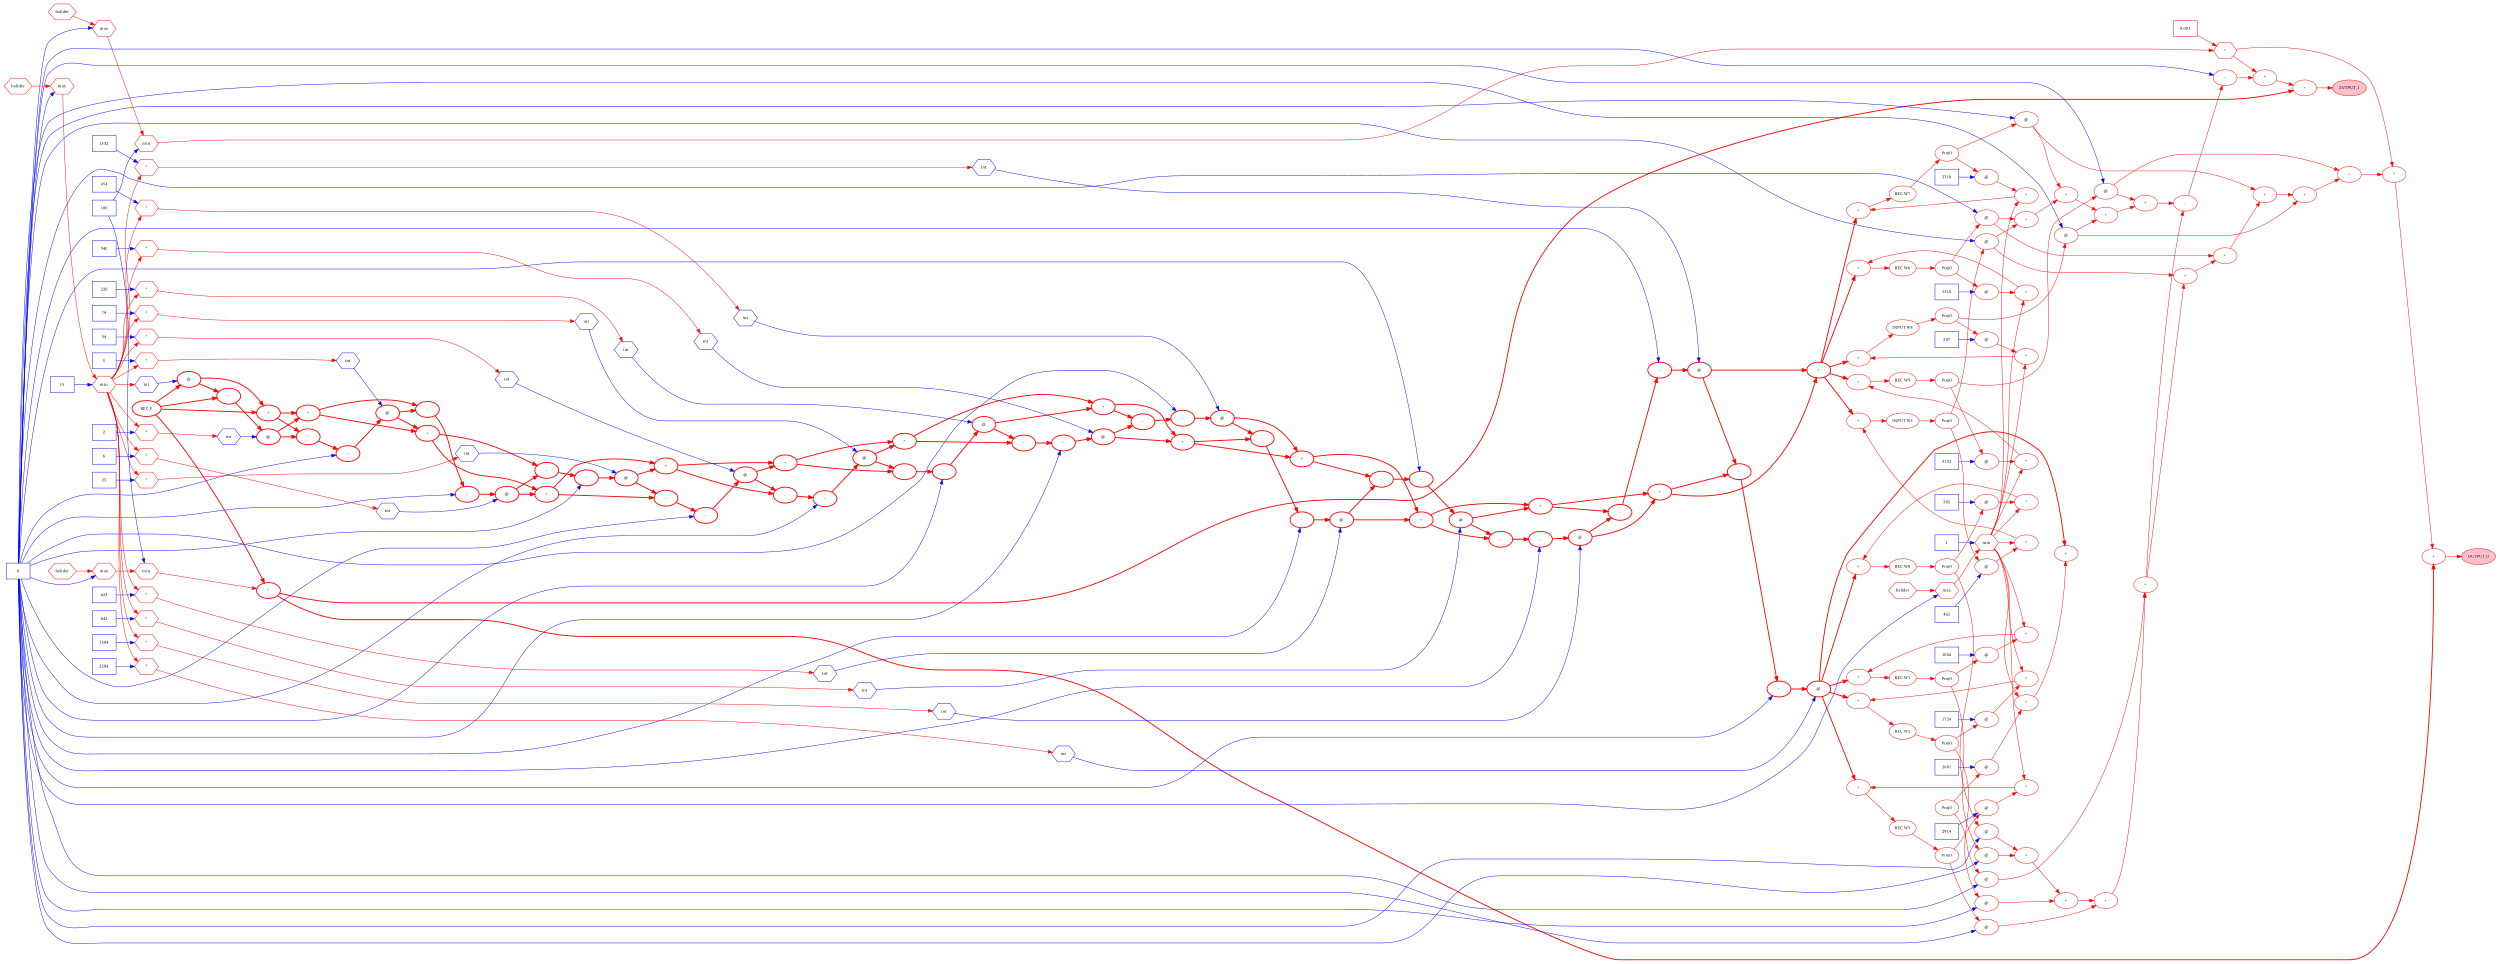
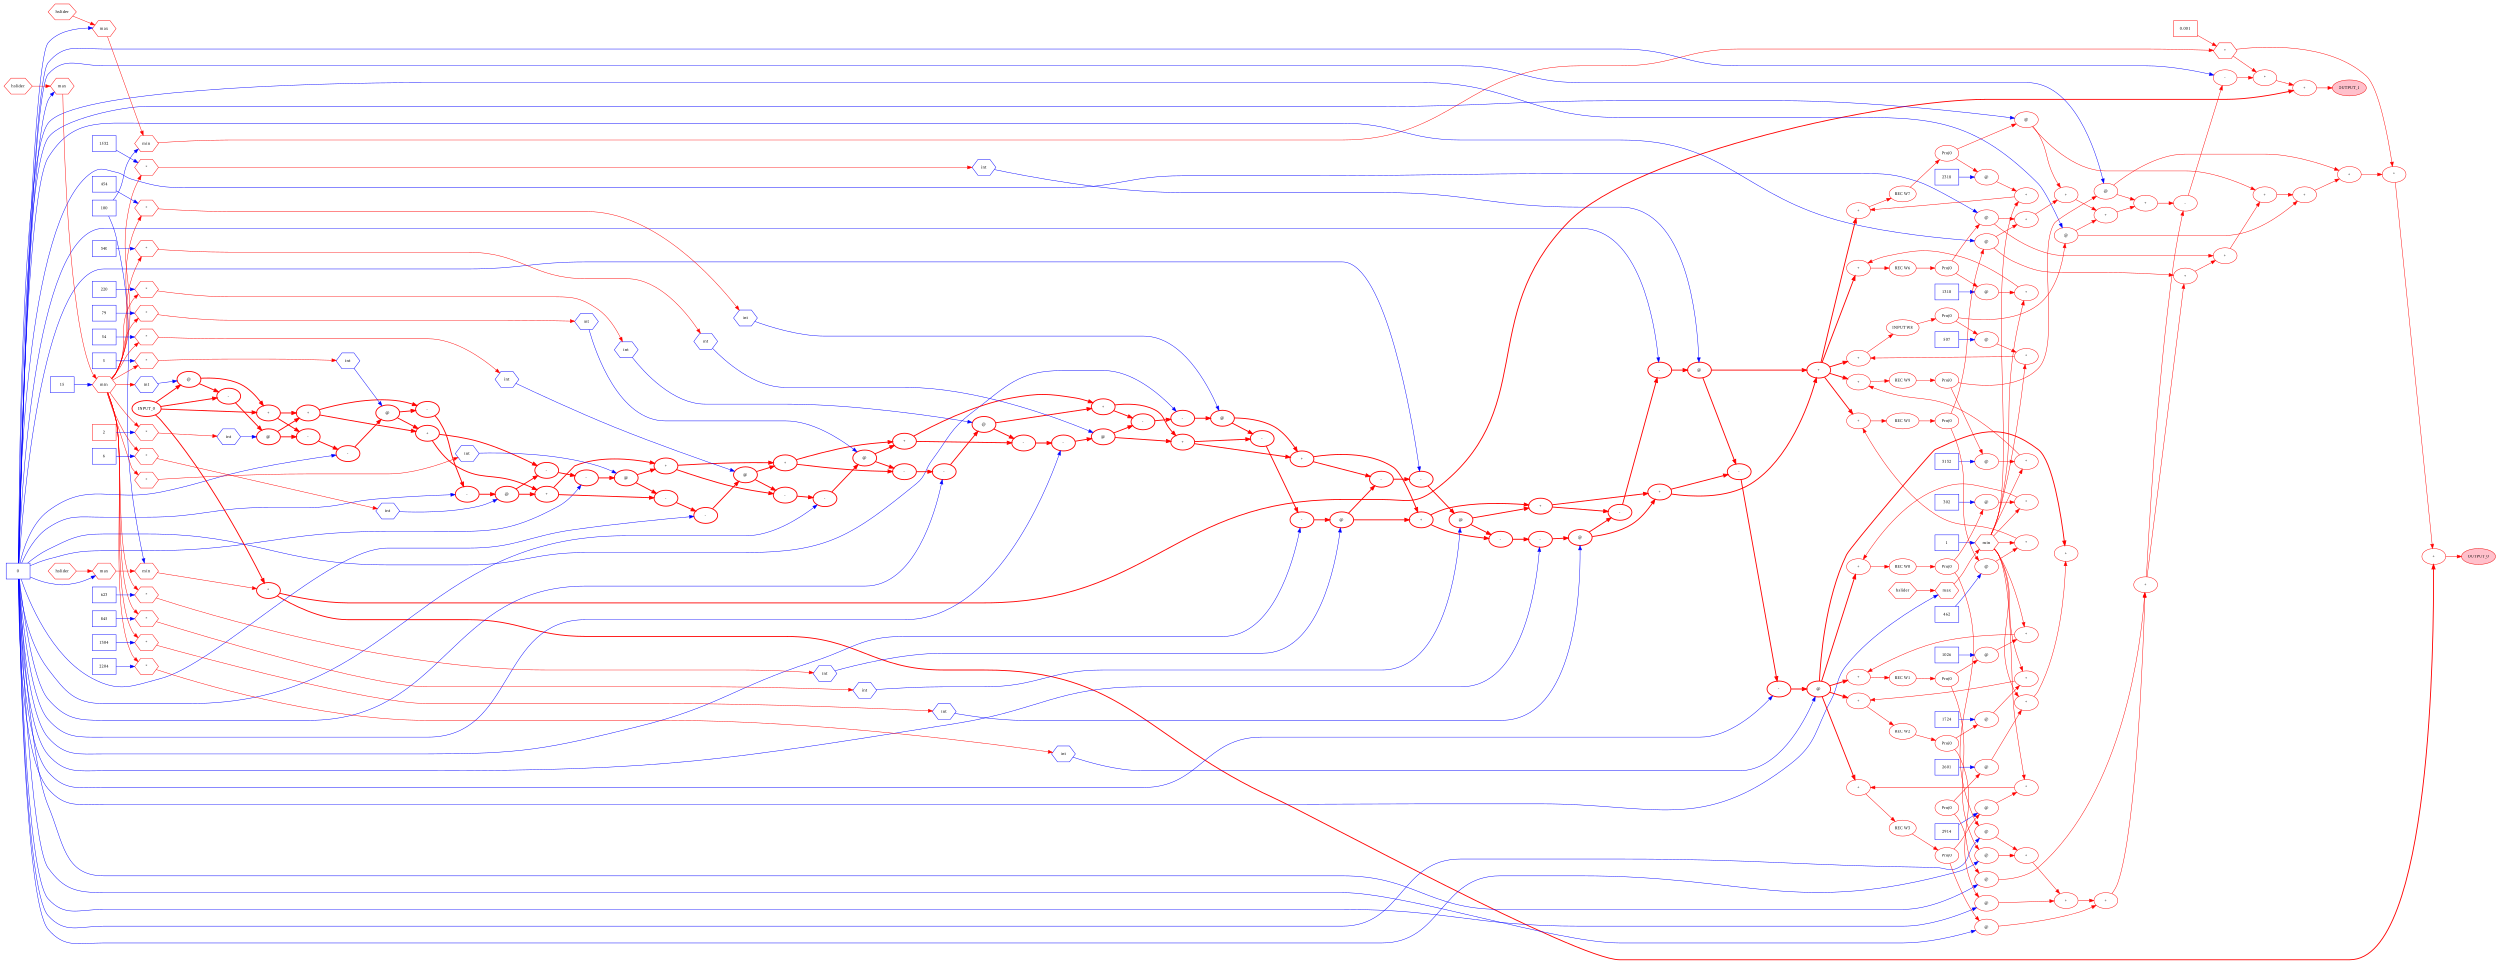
(147, 409) -> (147, 409)
(1903, 421) -> (1903, 421)
(104, 432) -> (104, 432)
(104, 480) -> none
